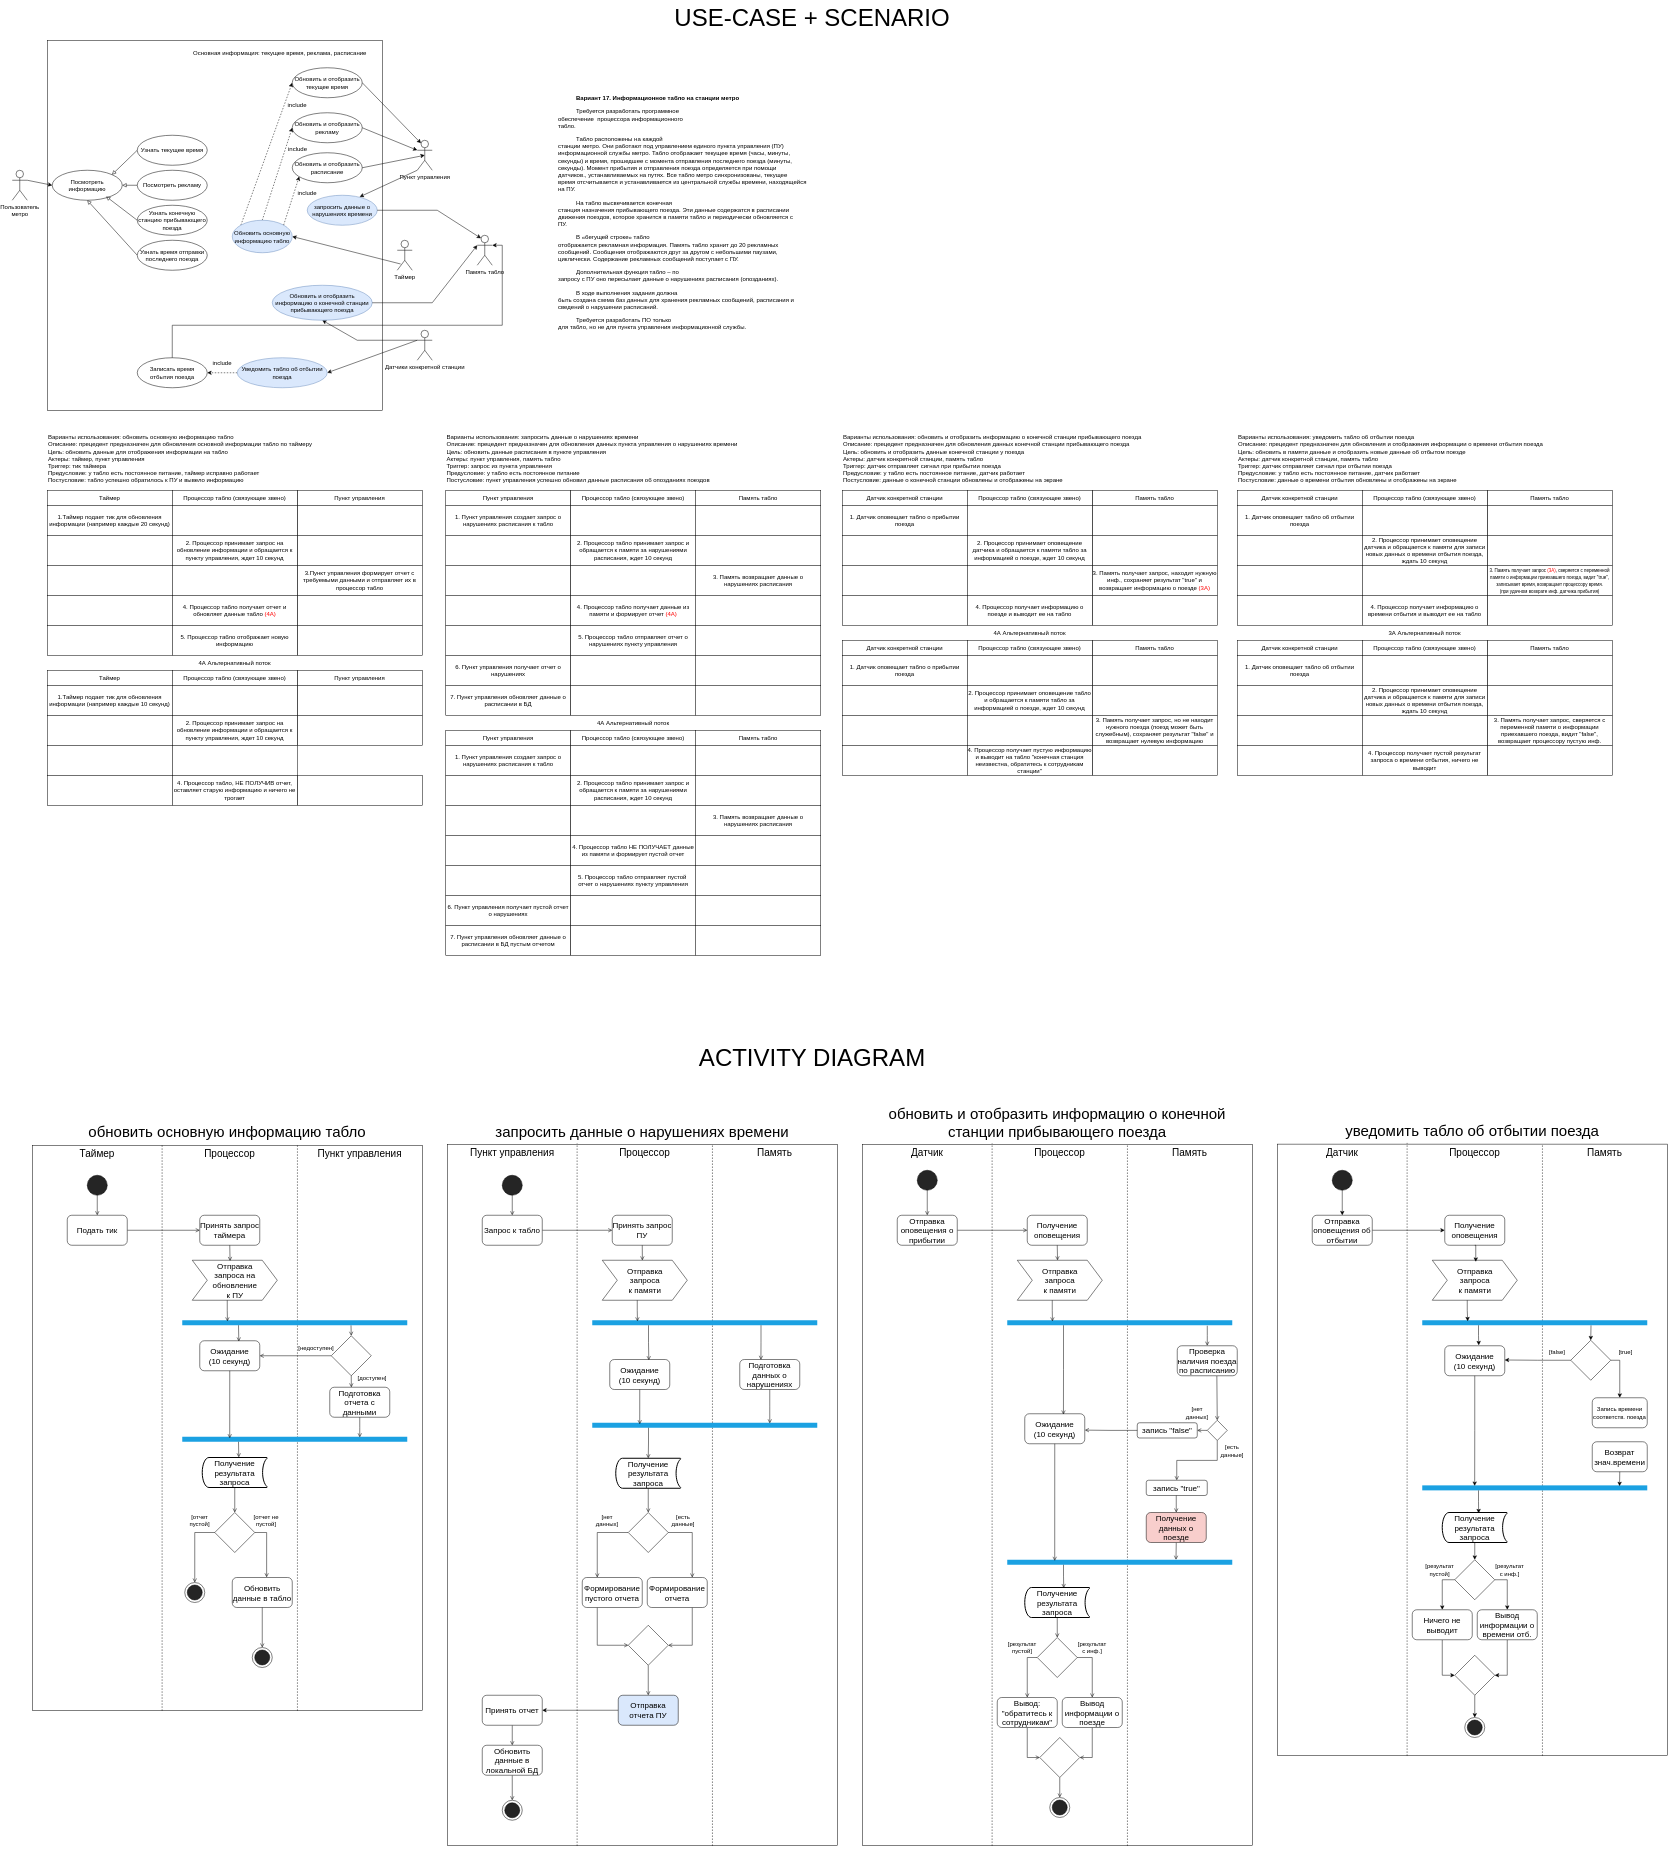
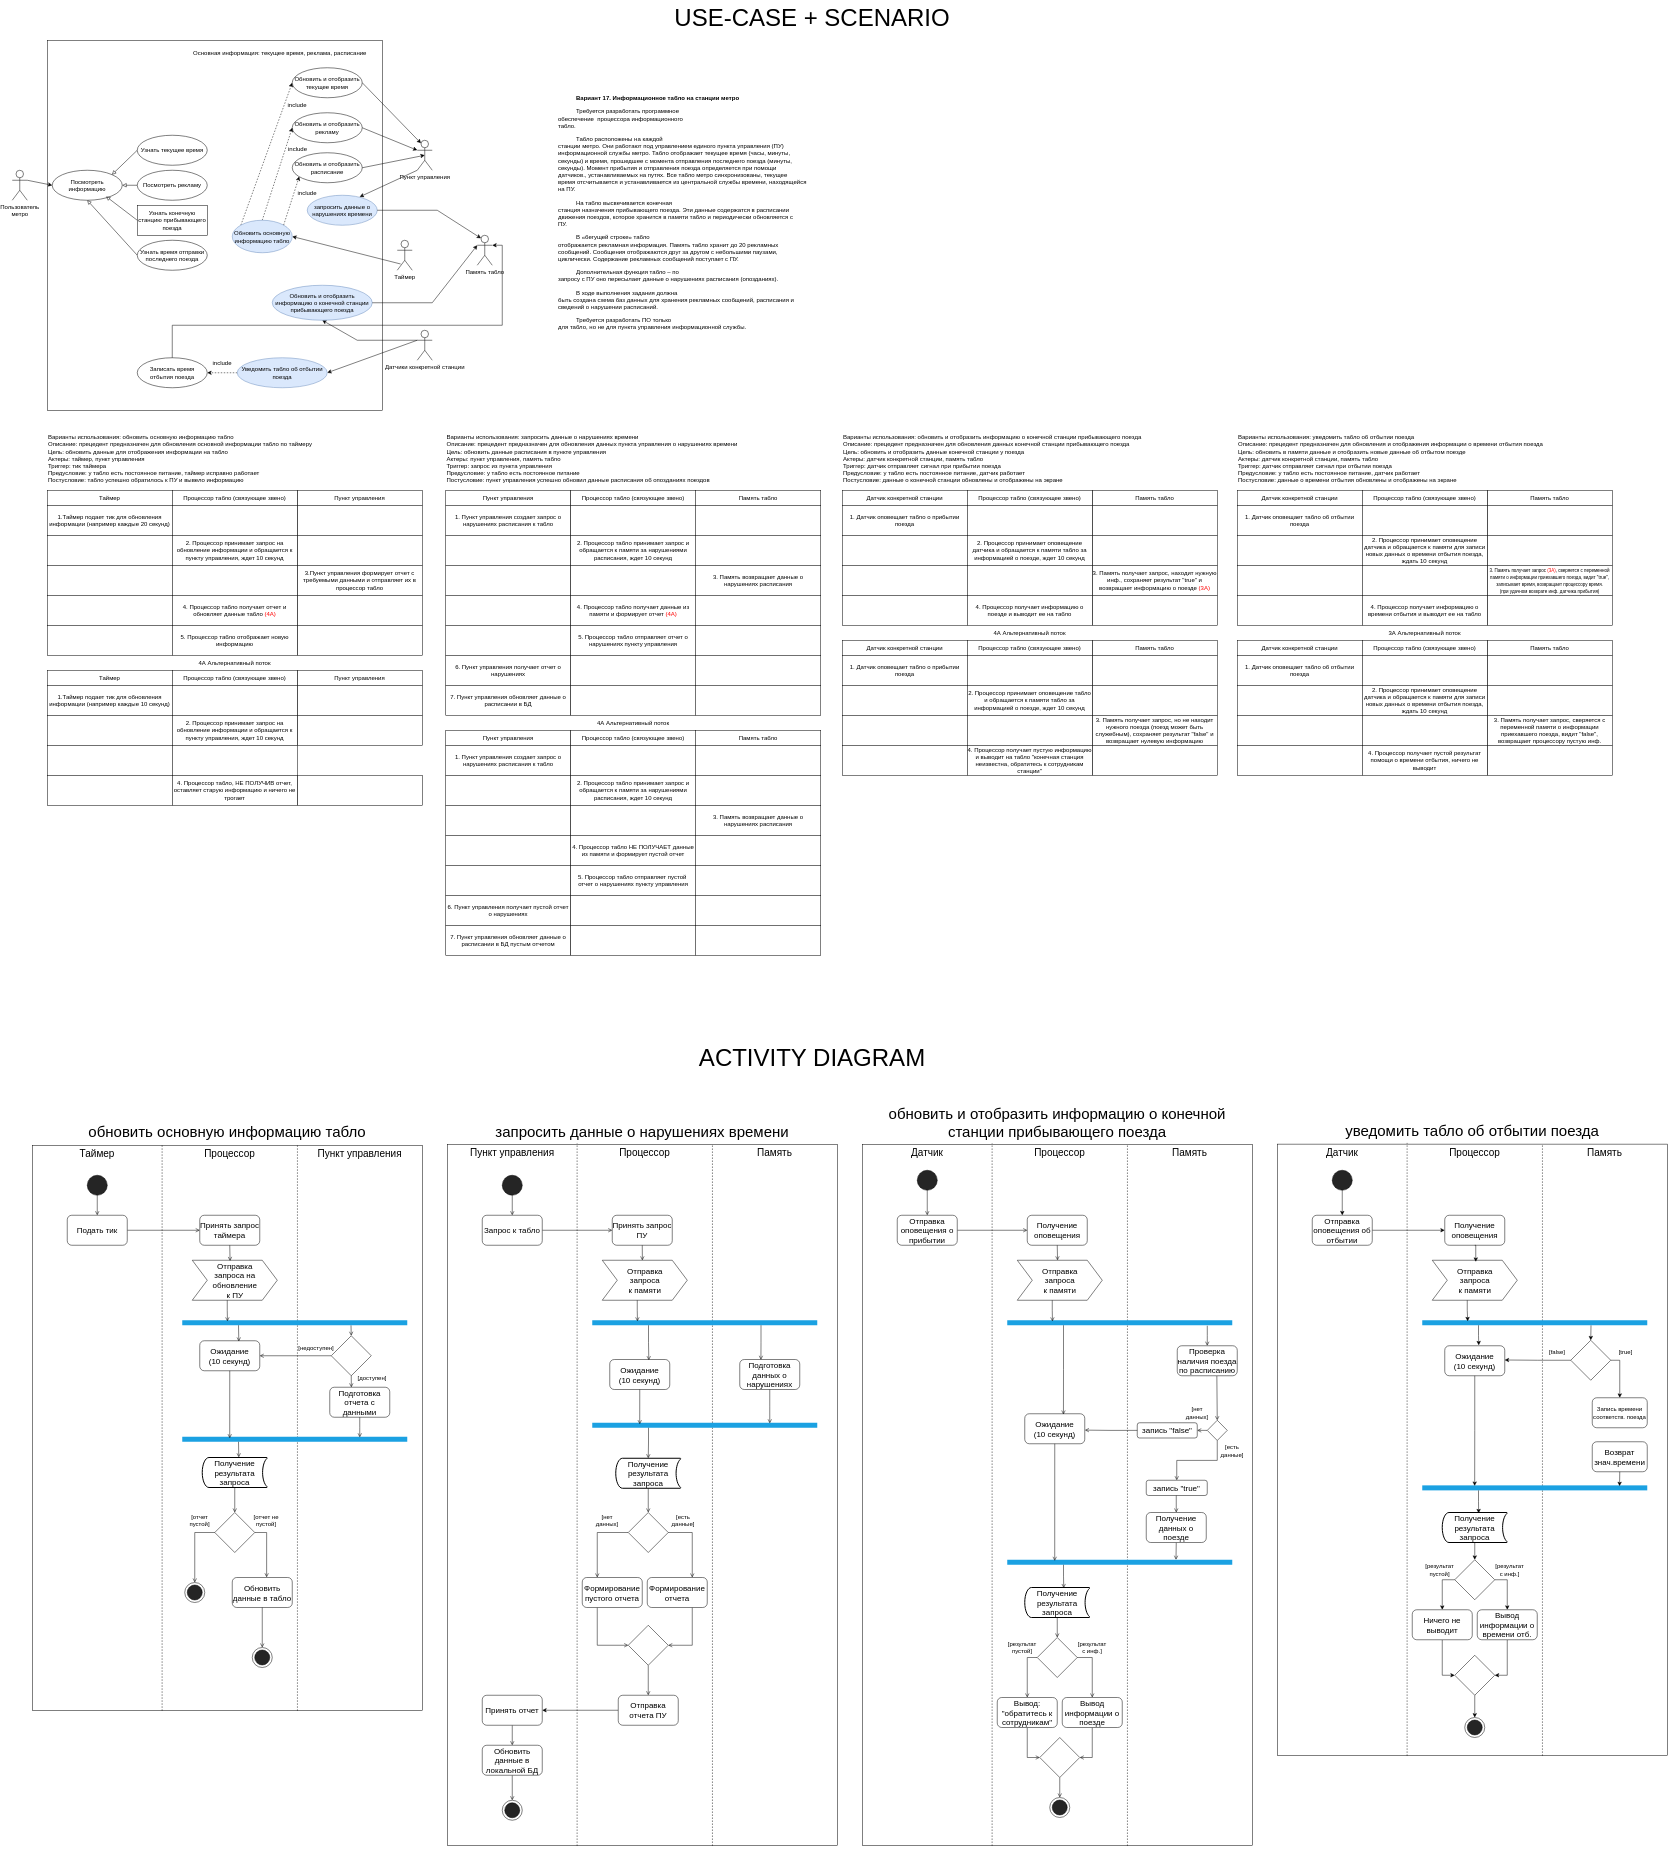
(172, 220) -> (172, 220)
(1425, 760) -> (1425, 760)
(1176, 1528) -> (1176, 1528)
(648, 1710) -> (648, 1710)
